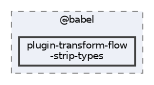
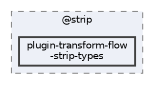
(77, 20) -> (77, 20)
